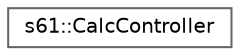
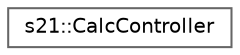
(120, 28) -> (120, 28)
